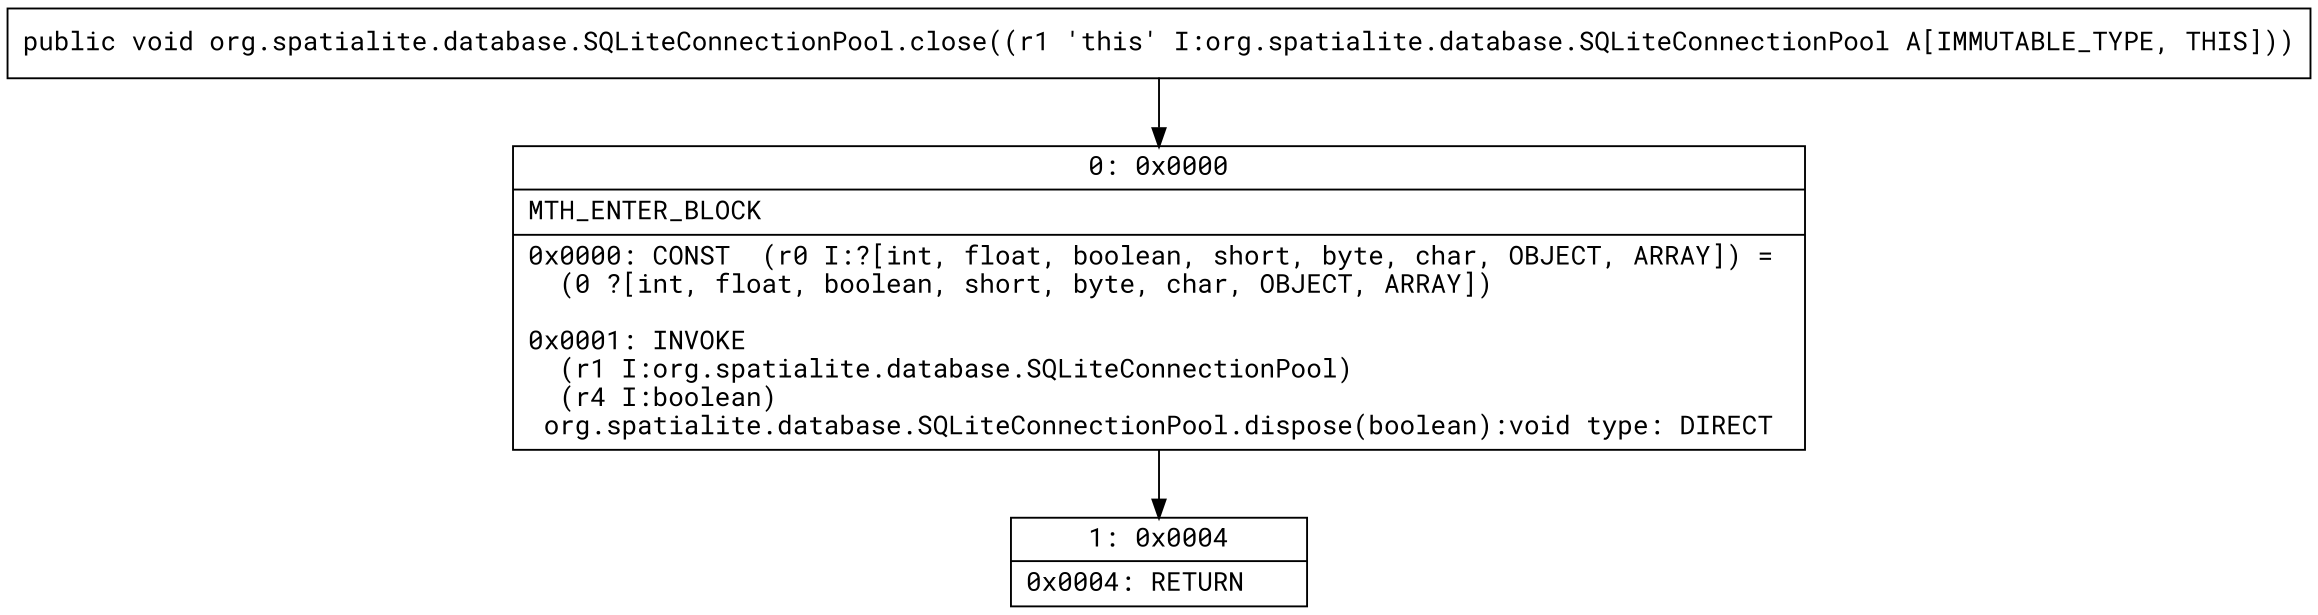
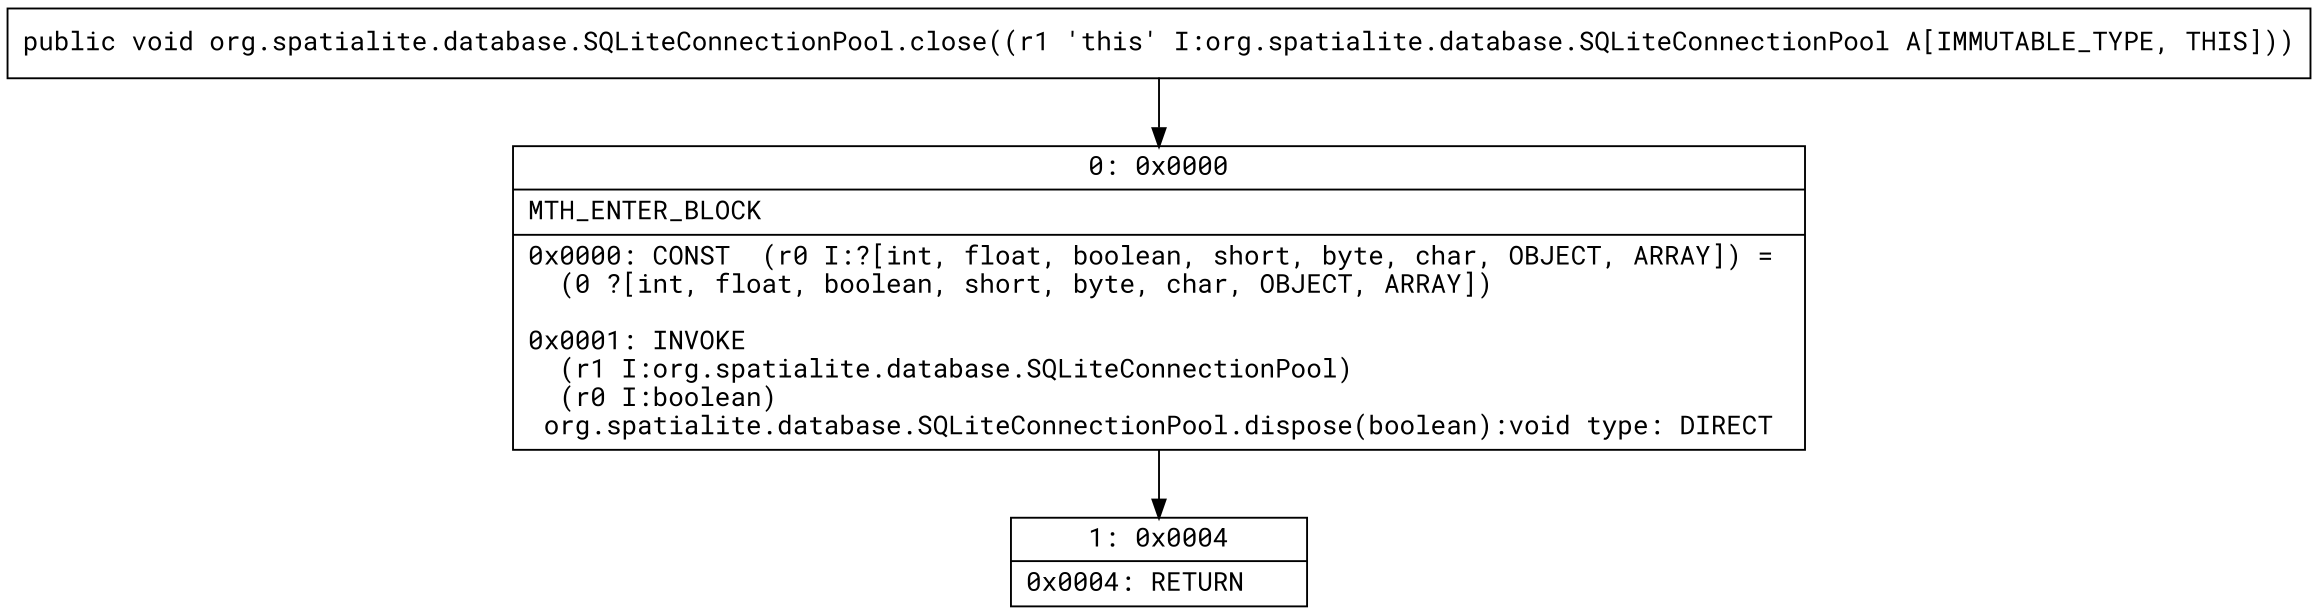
(654, 398) -> (654, 398)
